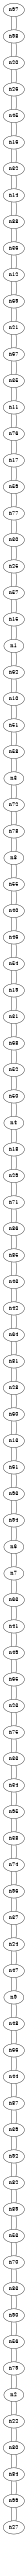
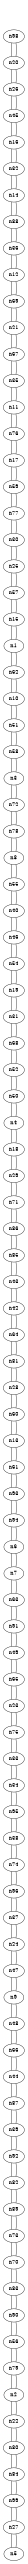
(14, 10) -> none
(14, 1626) -> (14, 1626)
(14, 2236) -> (14, 2236)
none -> (14, 2554)
